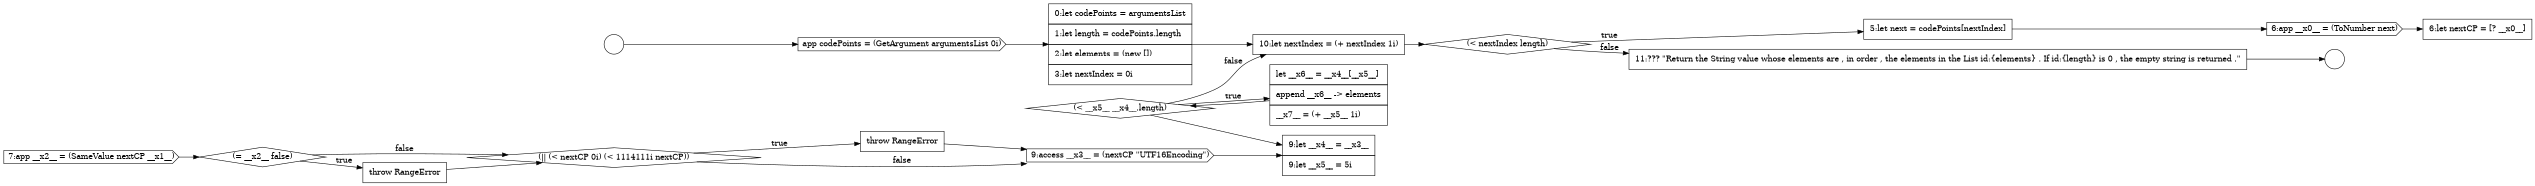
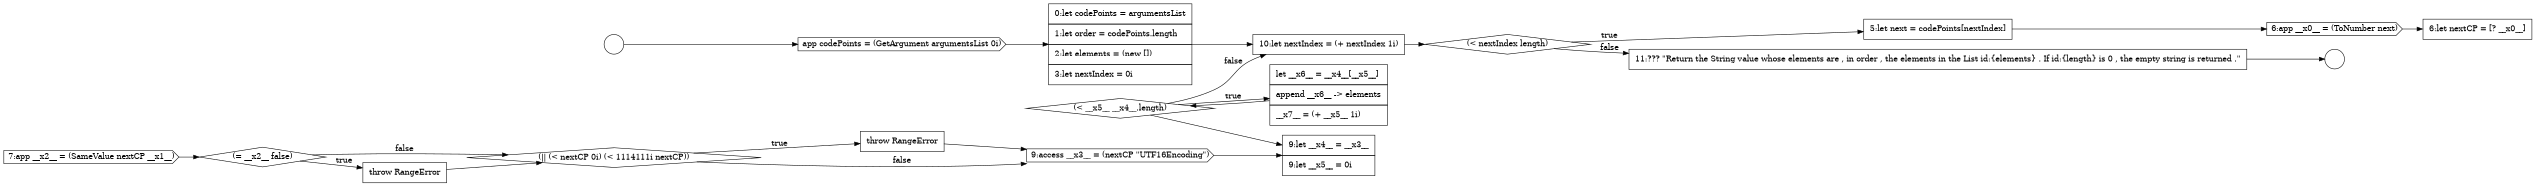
(1118, 34) -> (1116, 34)
(1320, 165) -> (1320, 165)
